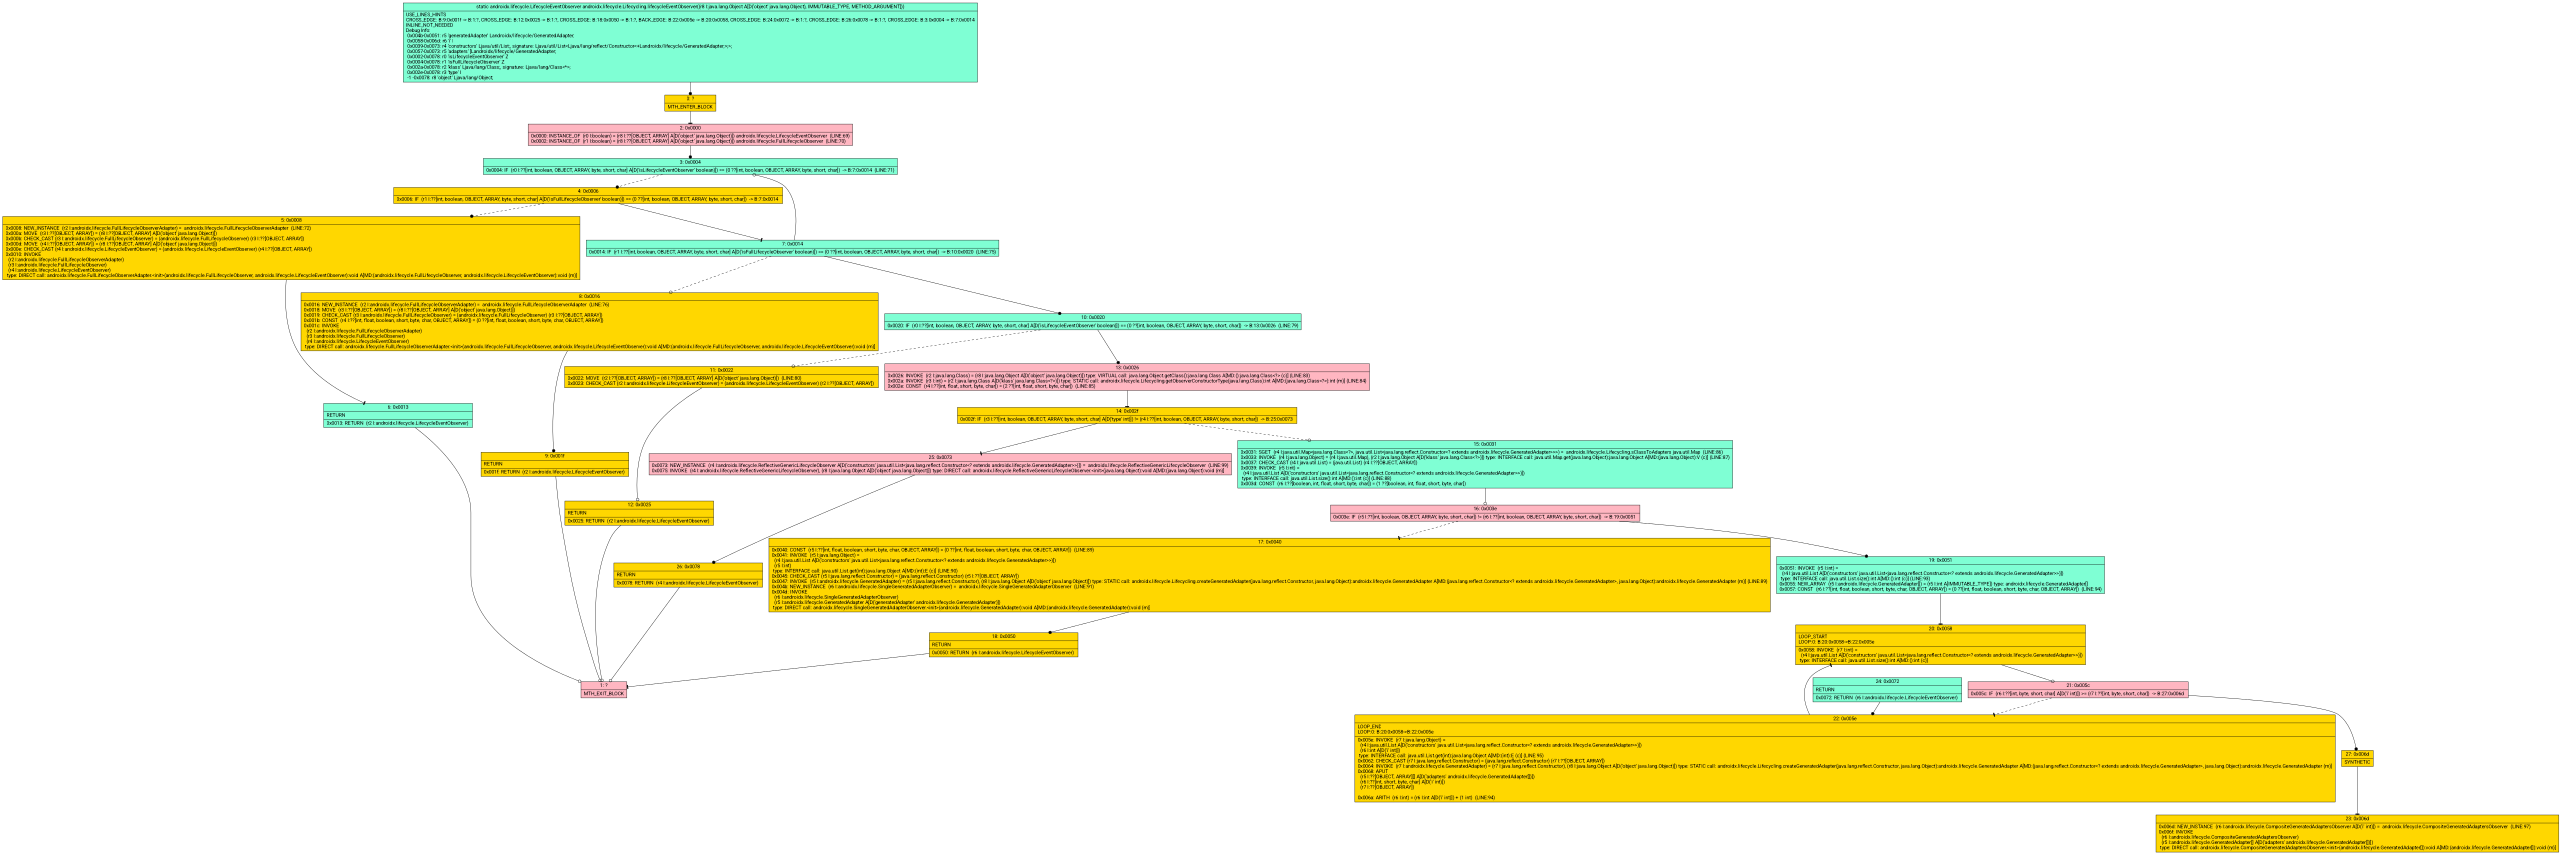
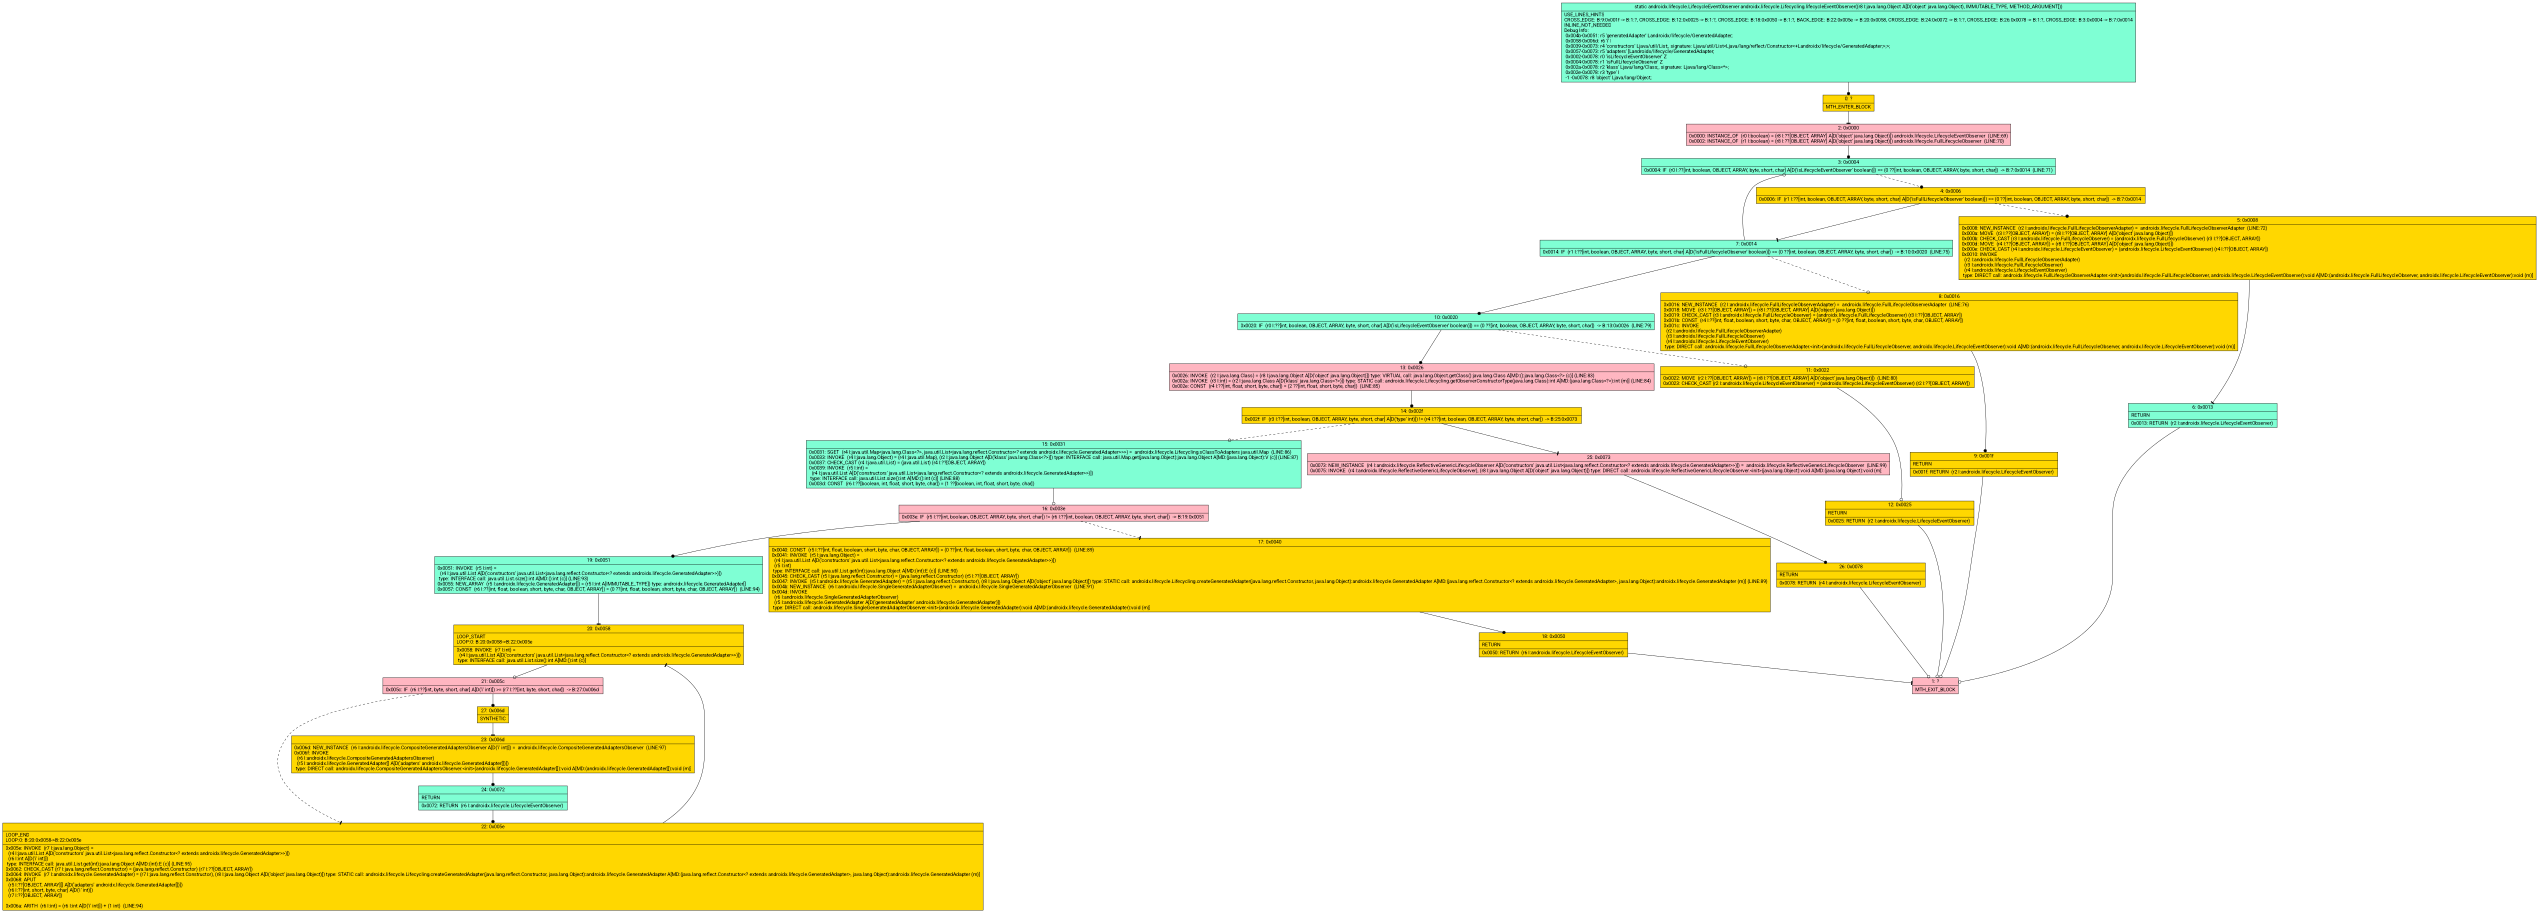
(1127, 398) -> (1412, 397)
none -> (493, 778)
